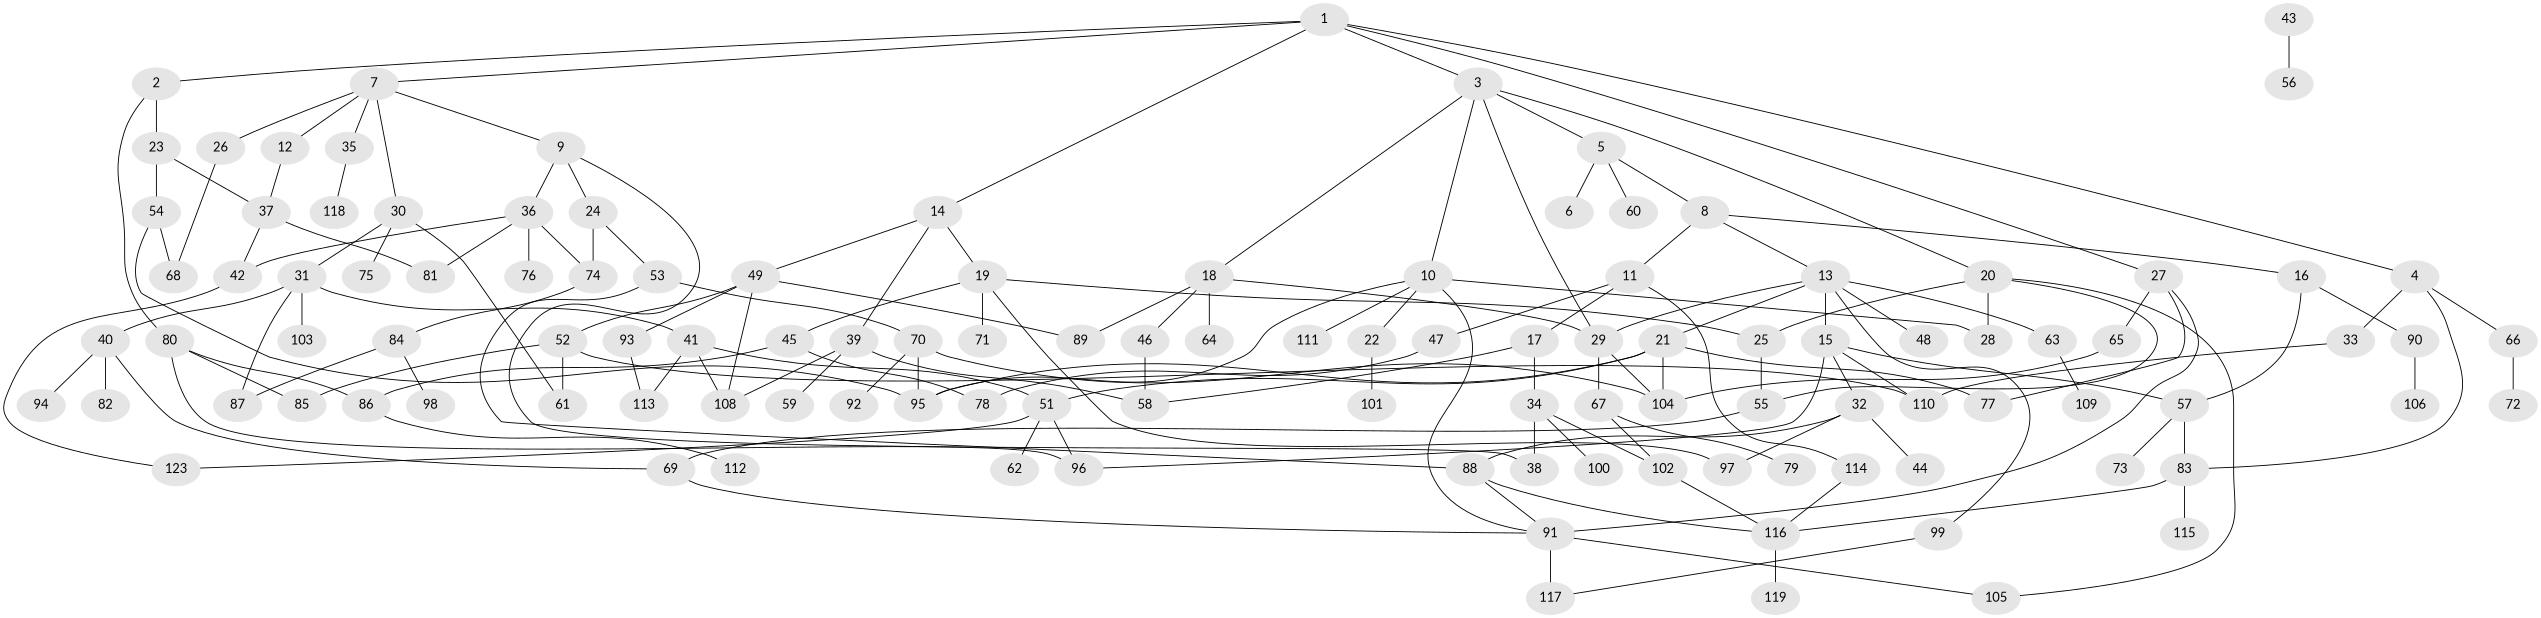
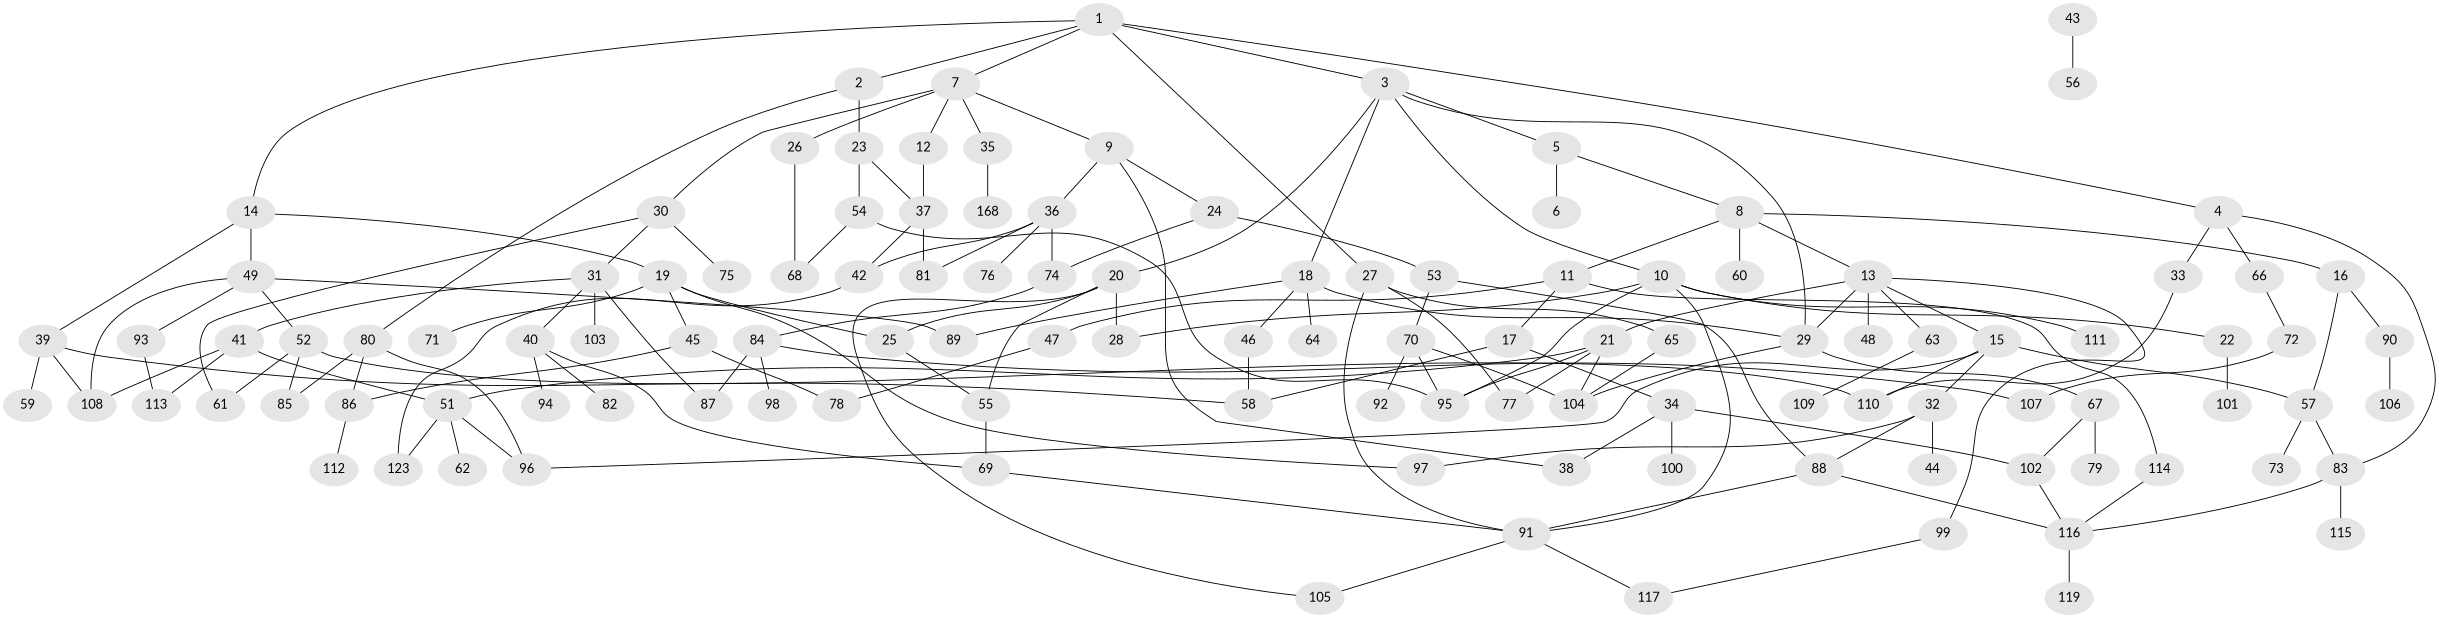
(1617, 180) -> (1740, 245)
(334, 213) -> (988, 213)
none -> (2031, 405)
